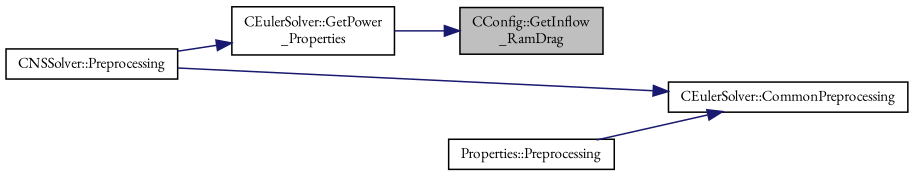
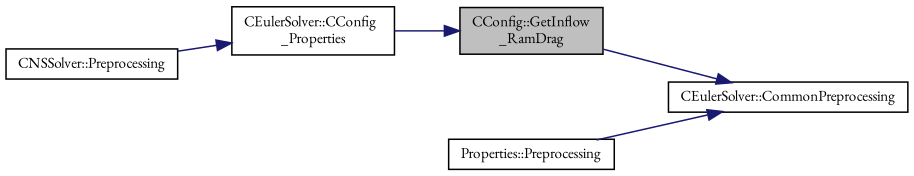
(313, 31) -> (313, 31)
(415, 79) -> (660, 64)
